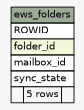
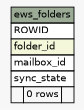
(43, 94) -> (43, 94)
